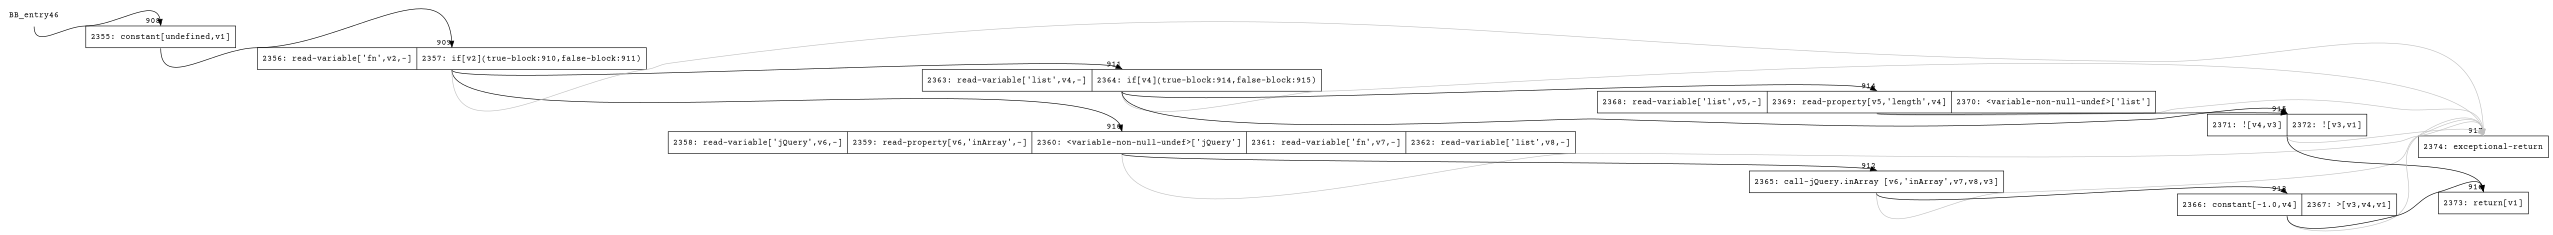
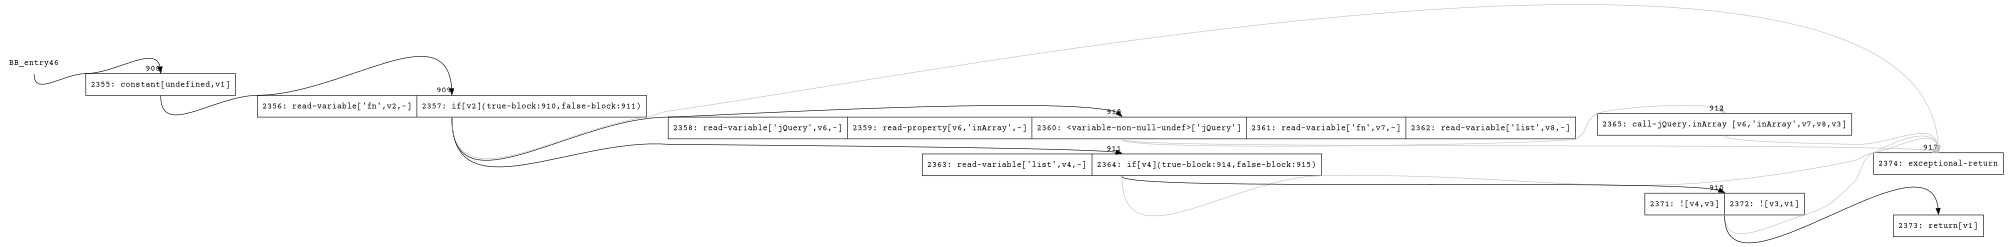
(1877, 102) -> none
(1459, 162) -> (1535, 142)
(2287, 205) -> none
